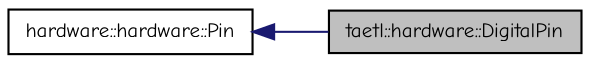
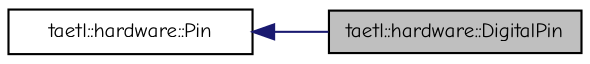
(131, 32) -> (131, 32)
